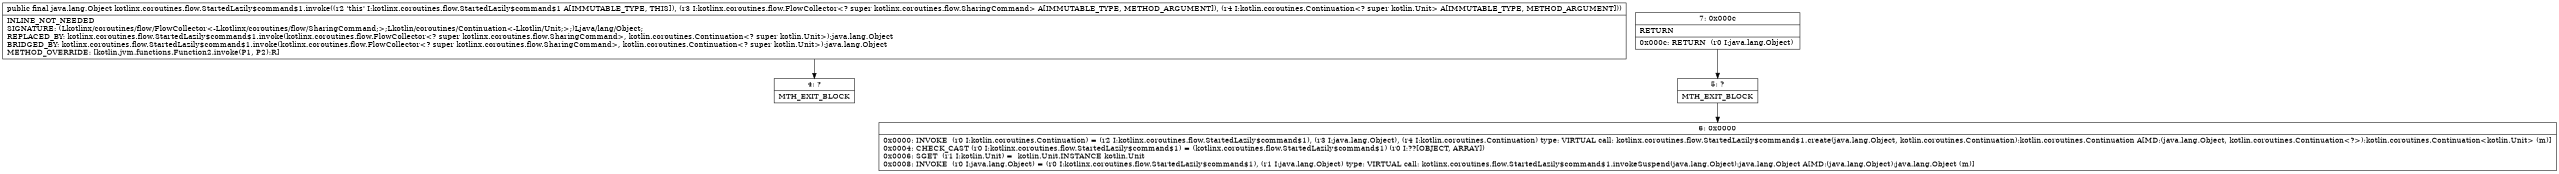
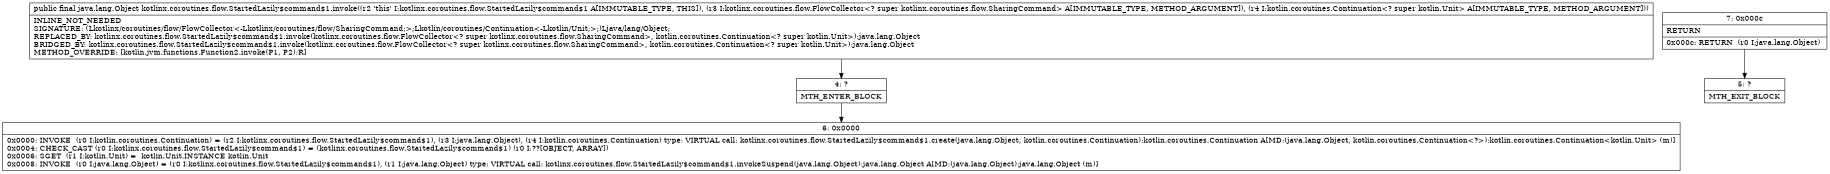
(814, 97) -> (841, 97)
(1718, 110) -> (841, 110)
